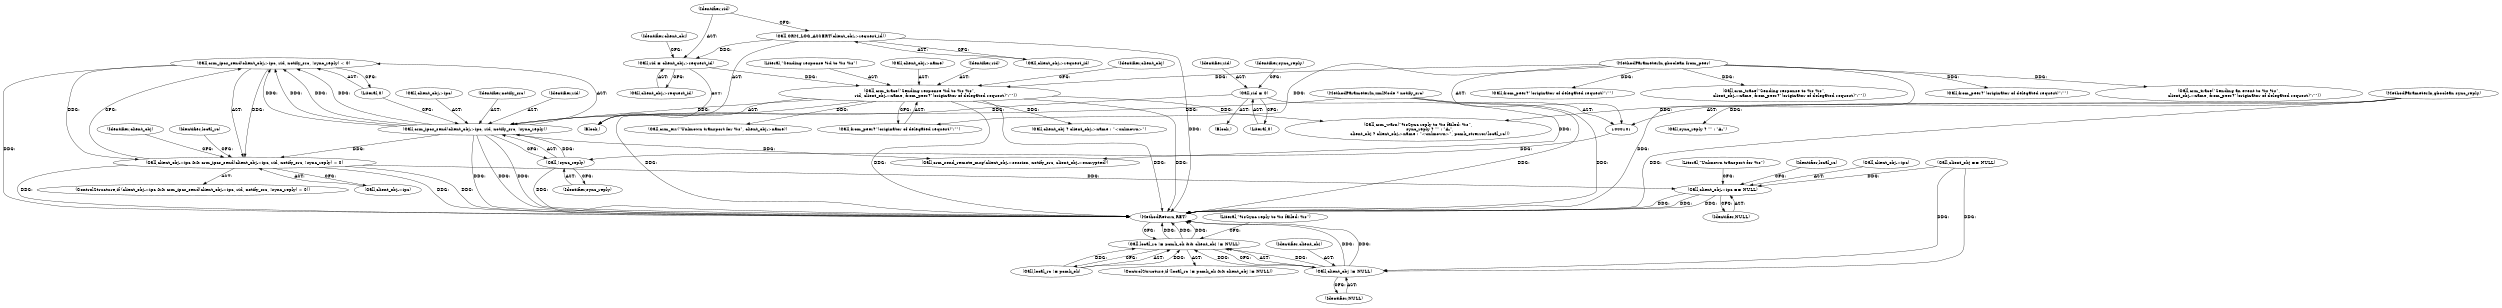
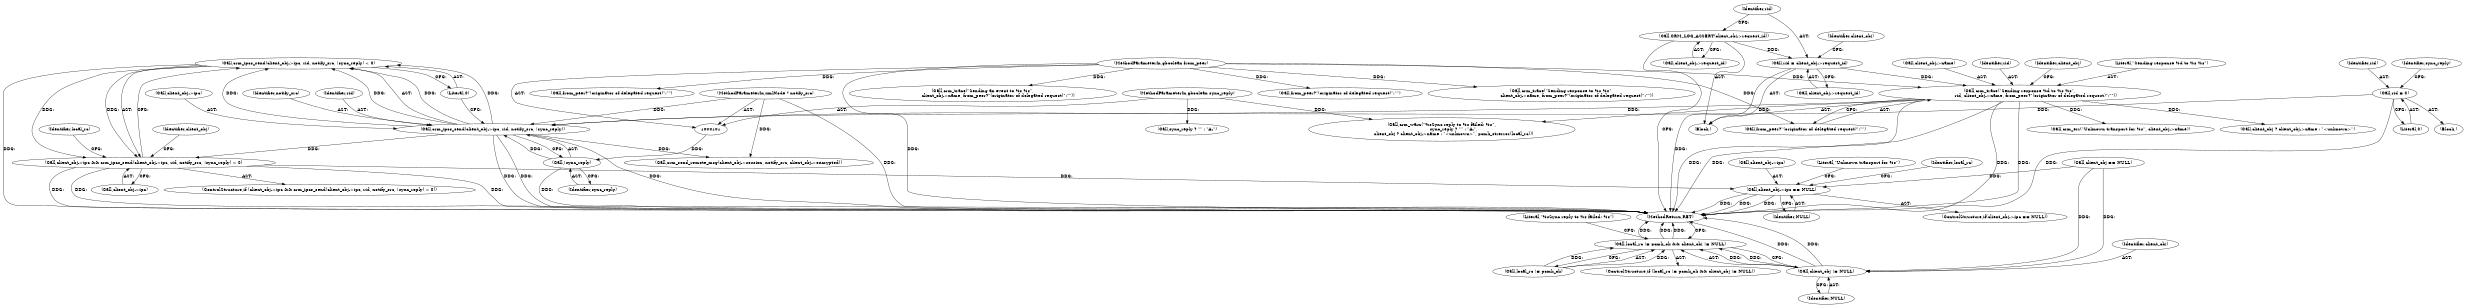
(1196, 129) -> (1669, 129)
(1774, 143) -> (1686, 117)
none -> (1995, 217)
